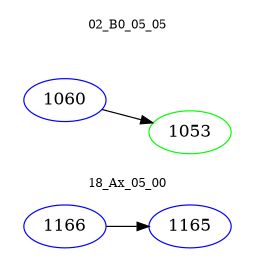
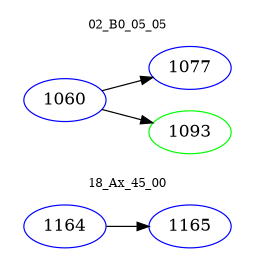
none -> (190, 68)
(190, 132) -> (190, 132)
(127, 184) -> (127, 184)
(65, 226) -> (65, 226)
